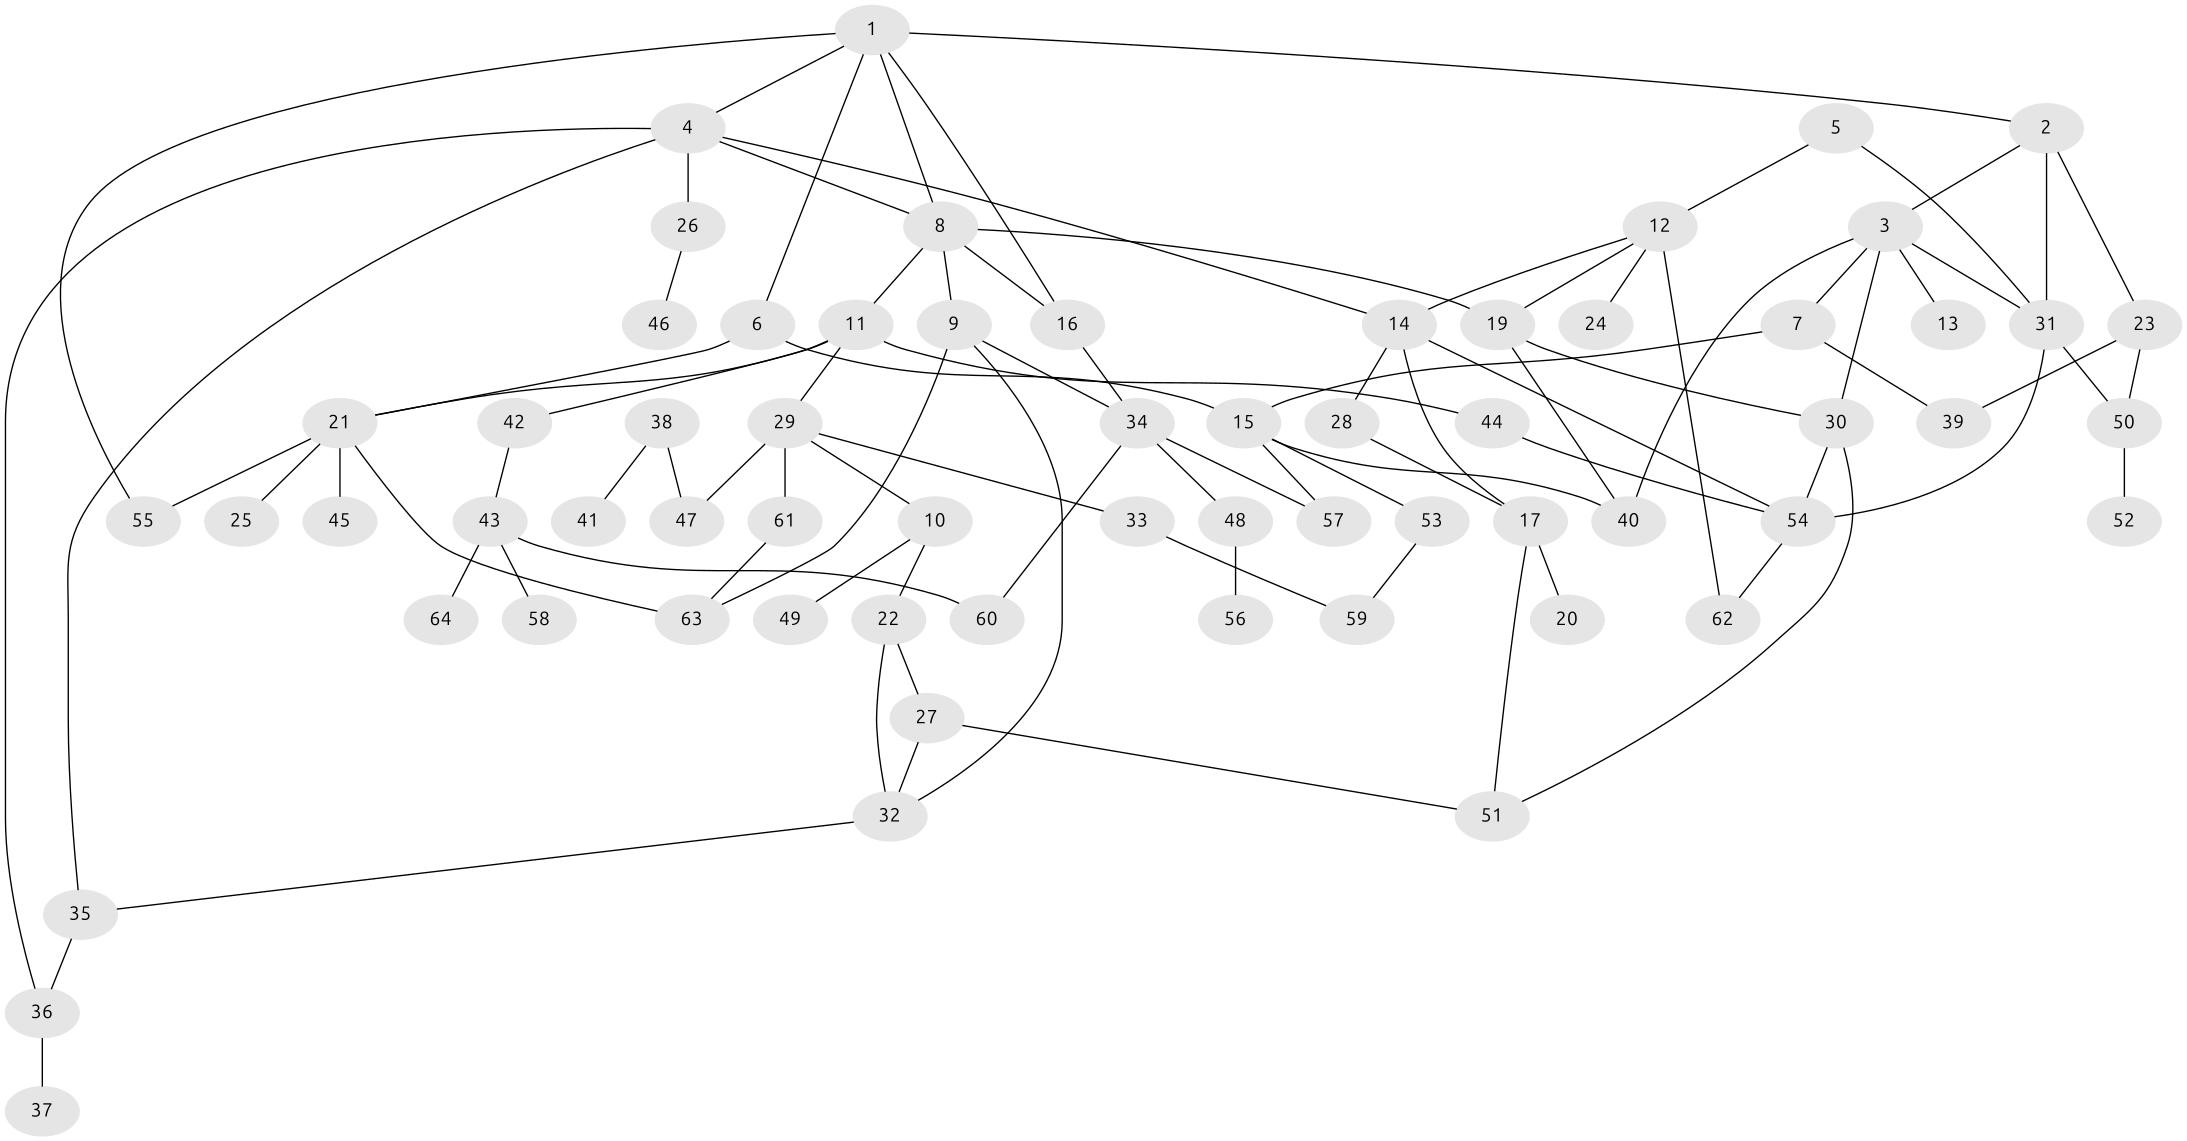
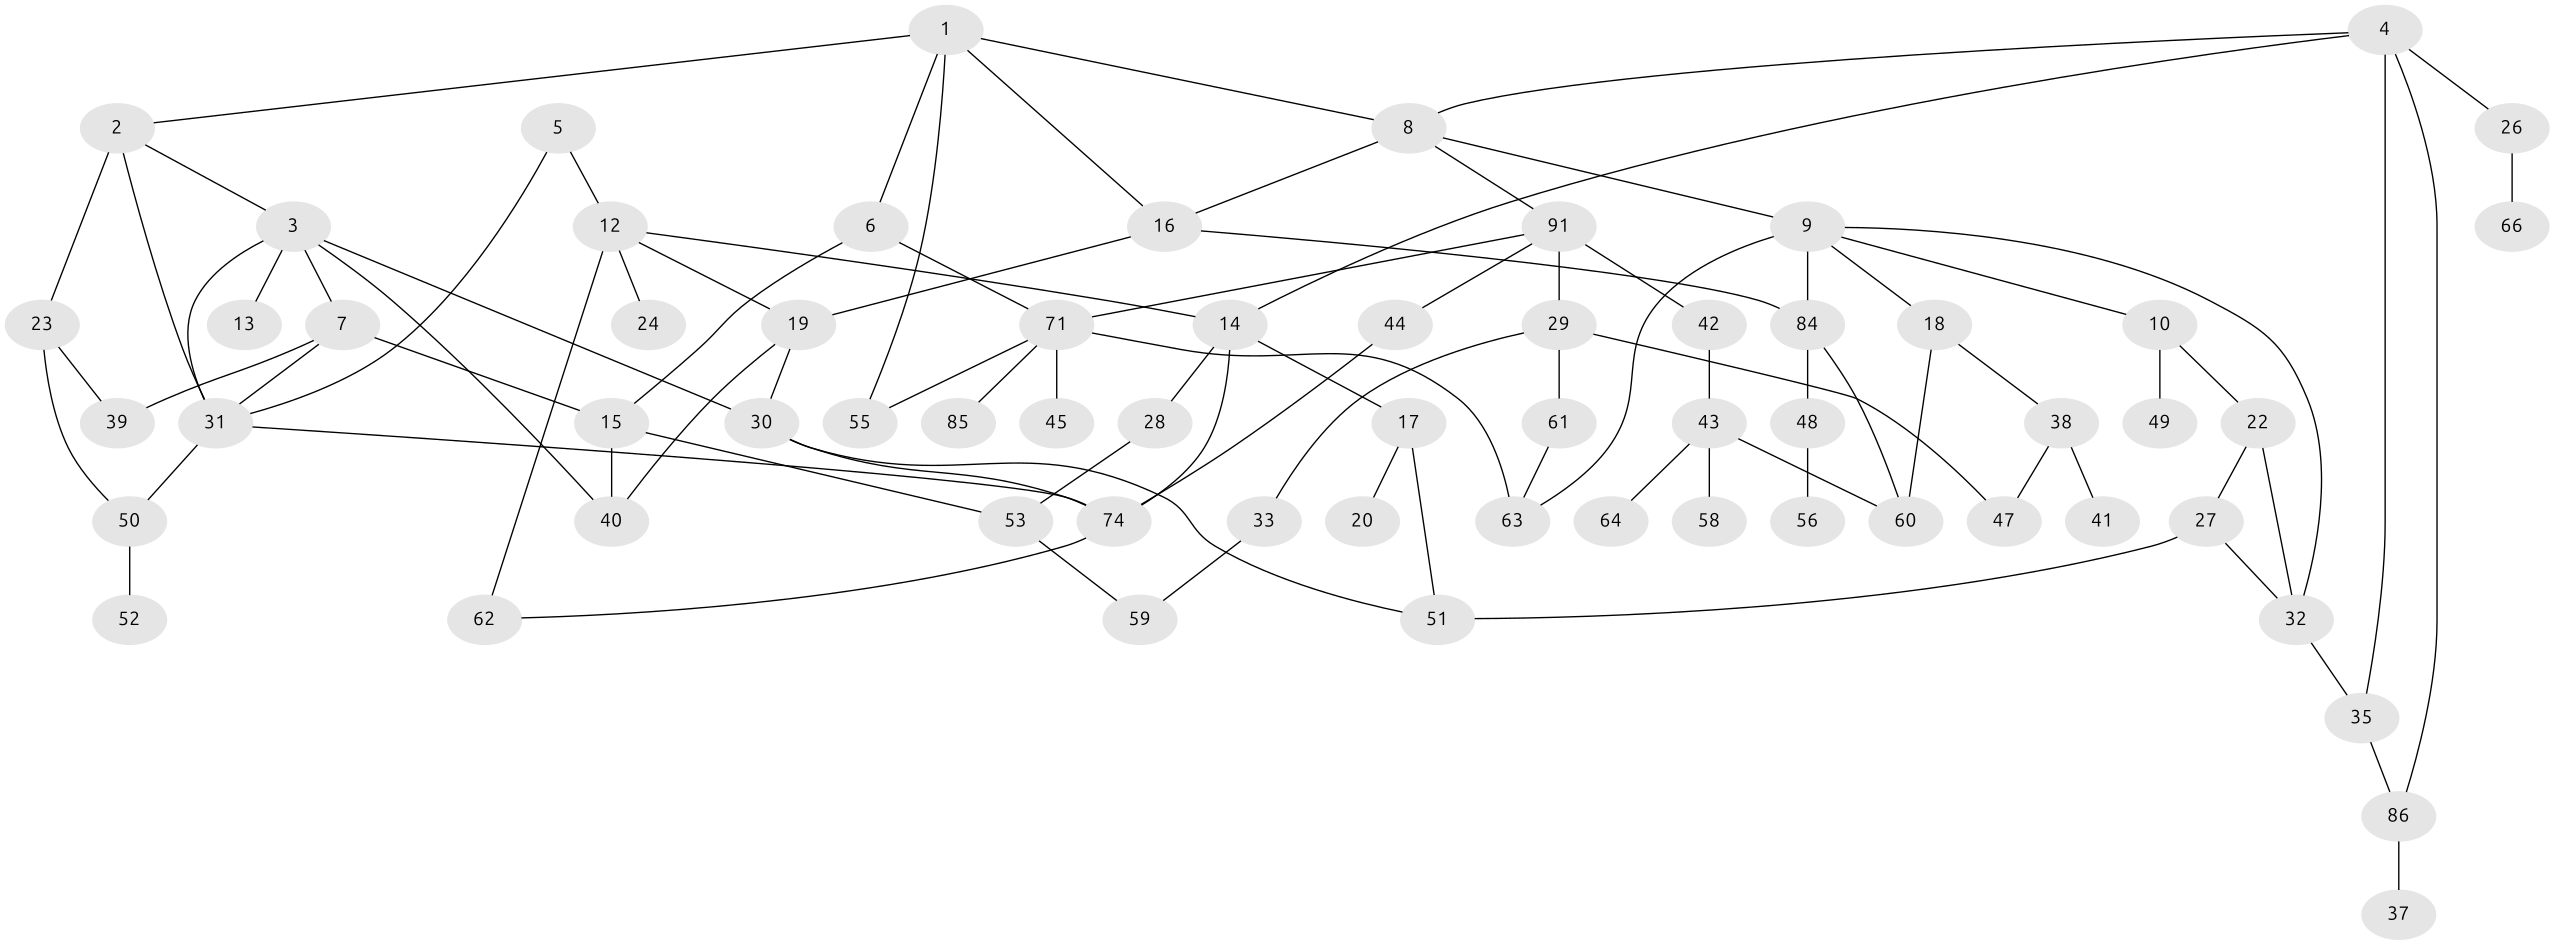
(780, 79) -> none
(1226, 254) -> (997, 272)
(659, 325) -> (2512, 227)
(856, 325) -> (1559, 227)
none -> (1935, 325)
none -> (279, 374)
(340, 423) -> (1057, 325)
(1137, 423) -> (1808, 325)
(1416, 462) -> (1076, 479)
(860, 472) -> (1984, 276)
(242, 522) -> (958, 423)
(1334, 522) -> none
(1798, 522) -> (1114, 522)
(42, 1013) -> (2399, 816)
